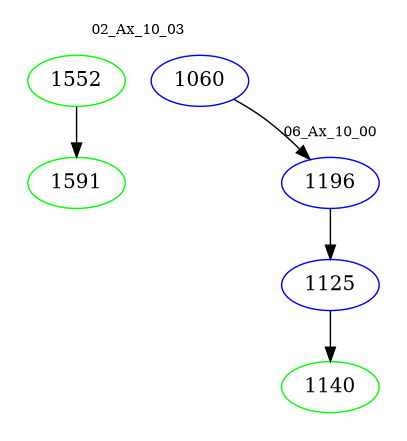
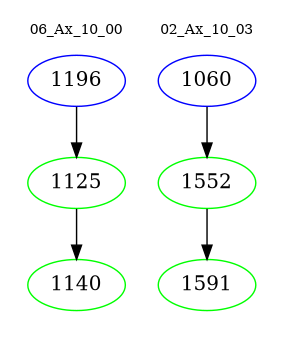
(280, 131) -> (207, 125)
(330, 285) -> (77, 183)
